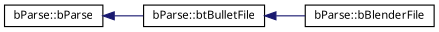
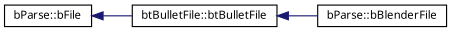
(54, 16) -> (48, 16)
(204, 16) -> (205, 16)
